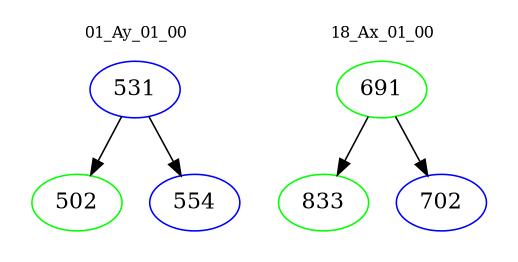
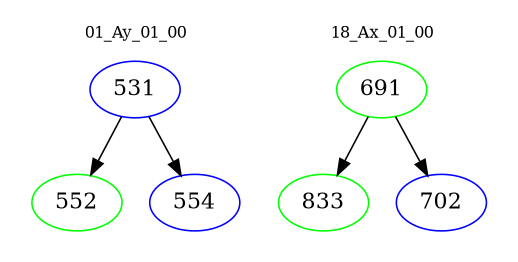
(77, 203) -> (77, 203)
